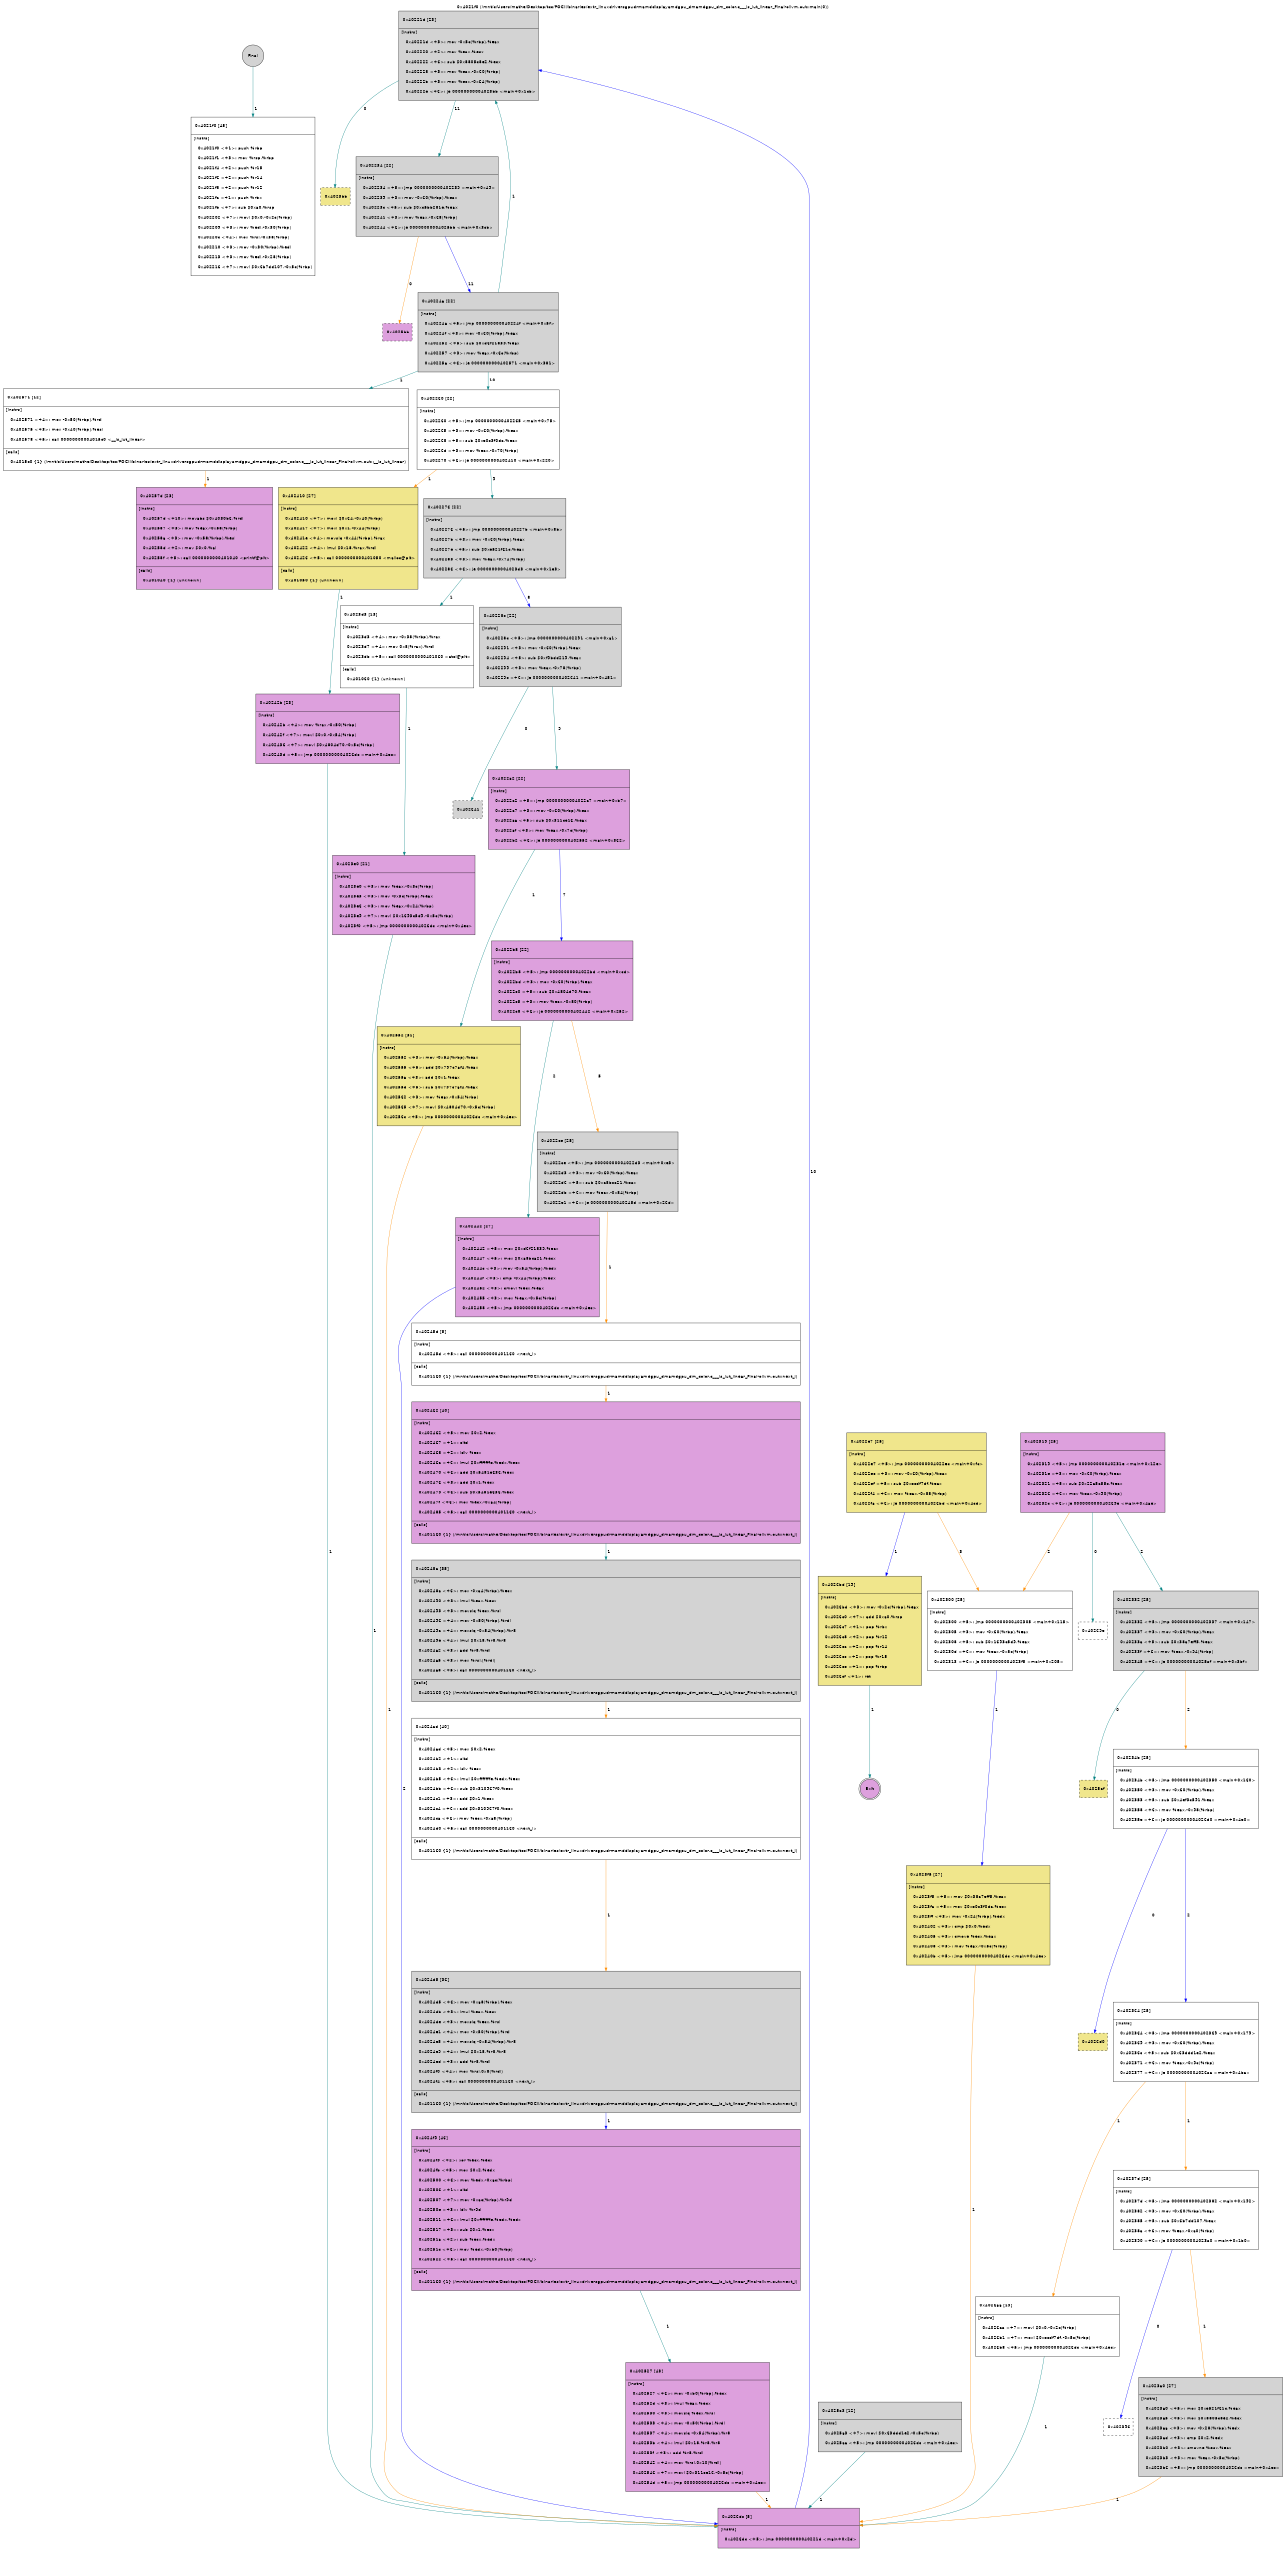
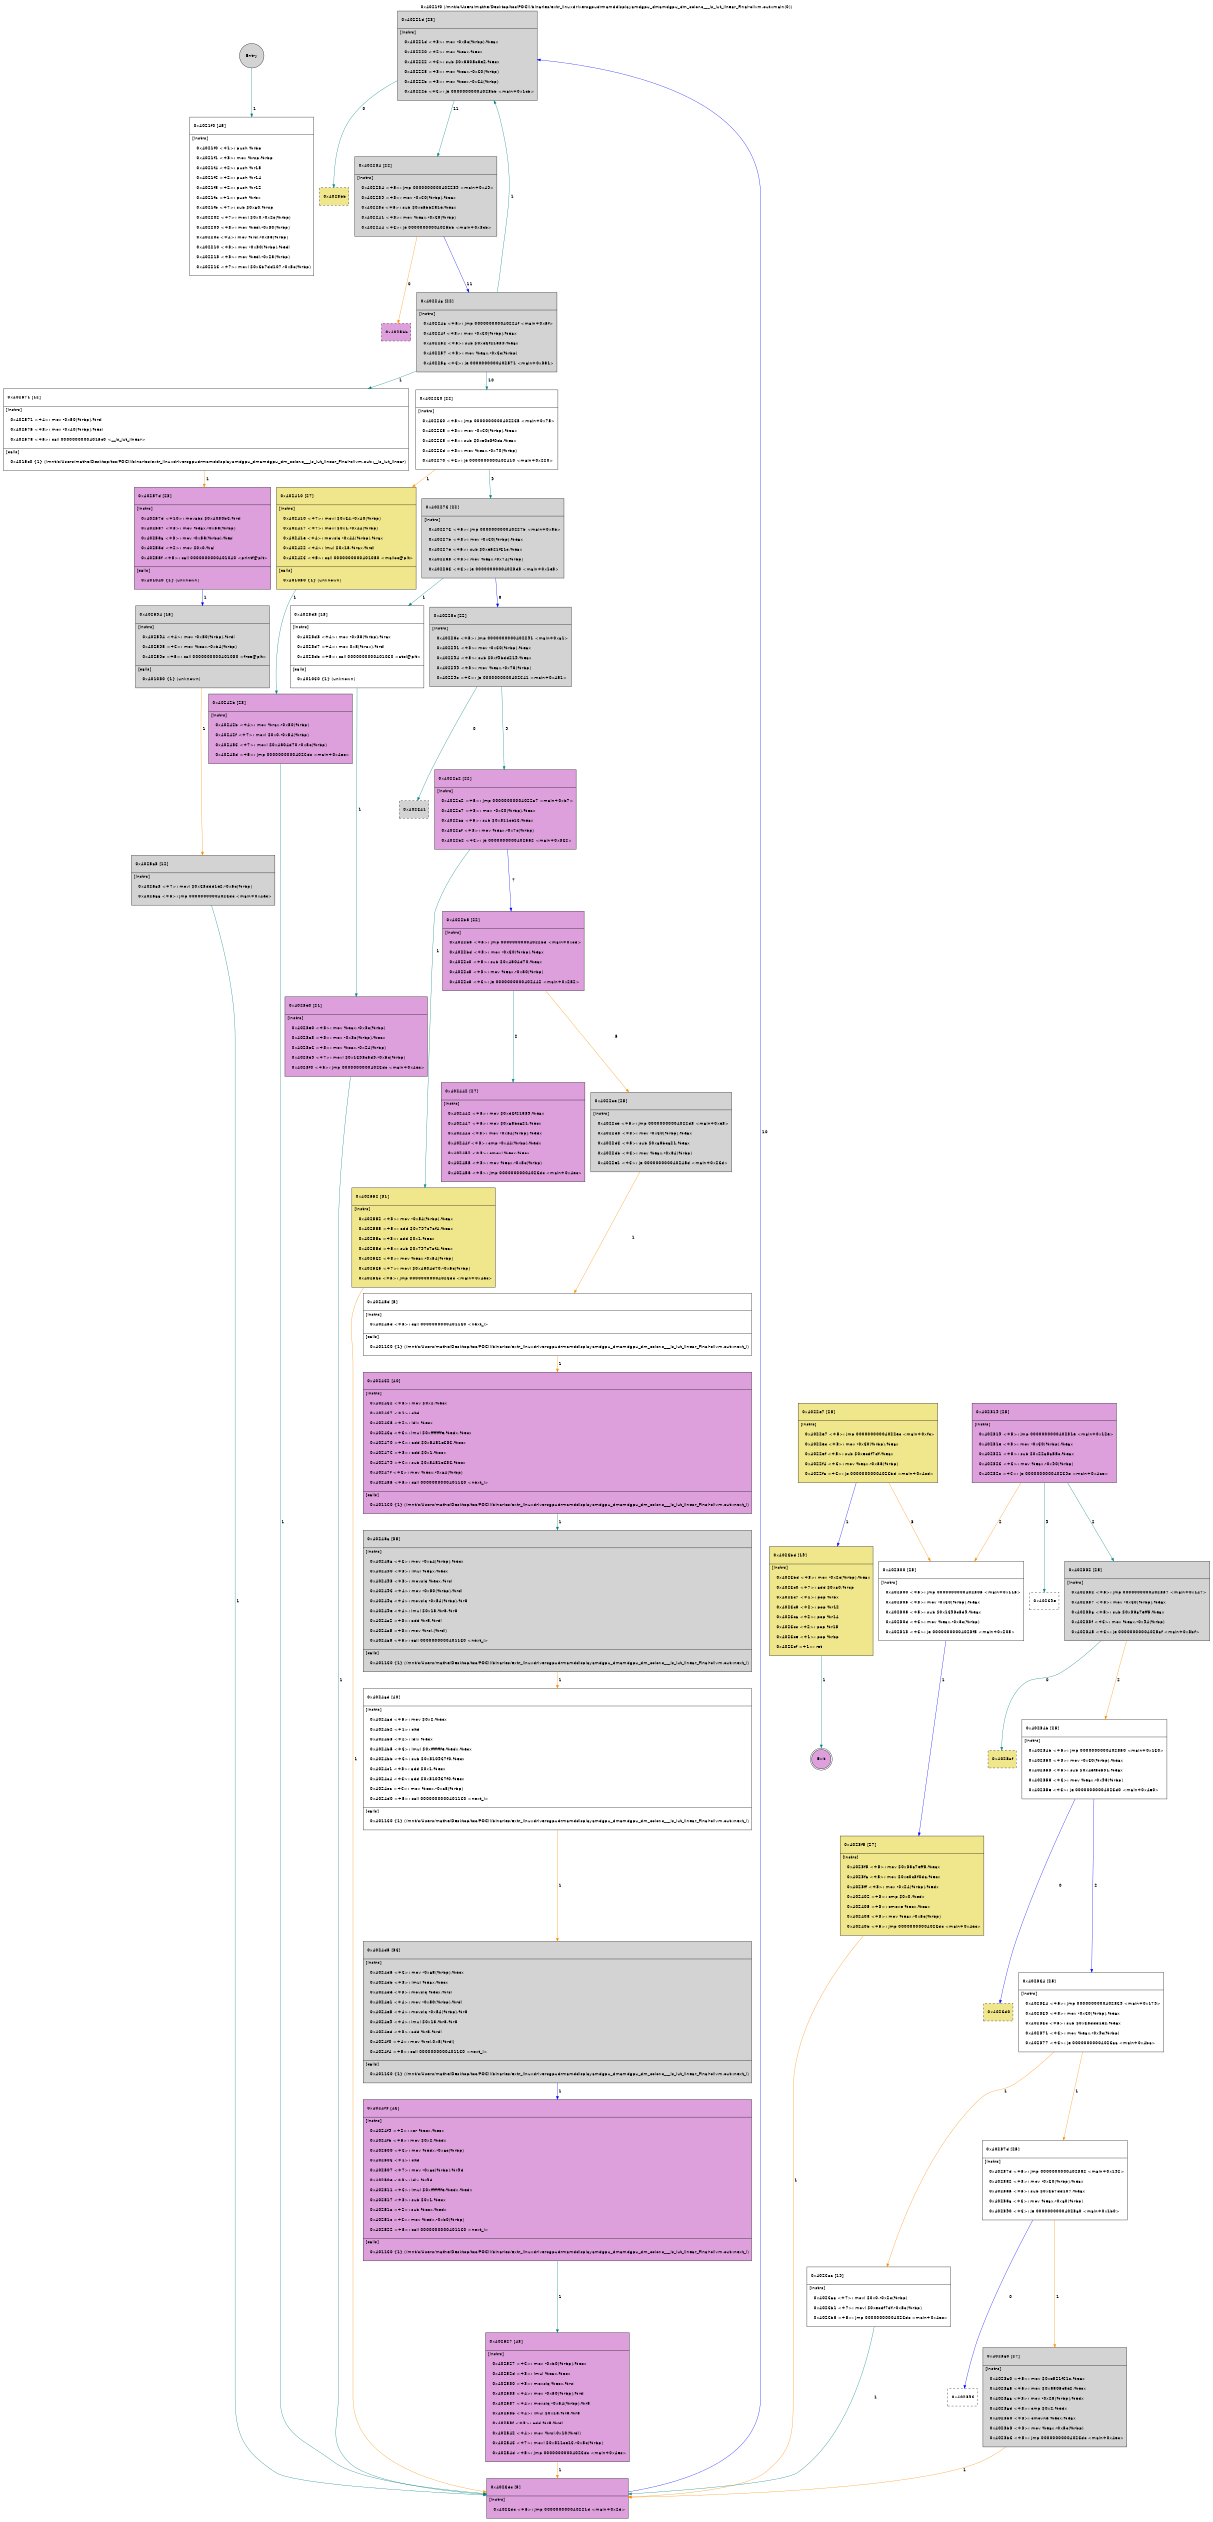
(253, 56) -> (252, 56)
none -> (203, 647)
(1095, 1552) -> (1046, 1522)
(402, 2015) -> none
